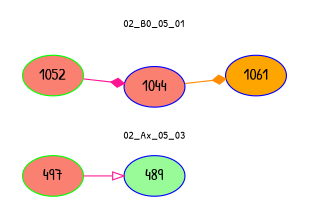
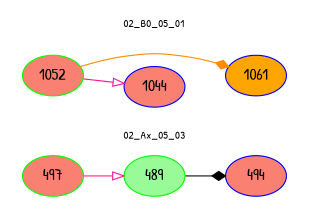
(98, 81) -> (98, 81)
(199, 82) -> (148, 54)
(155, 176) -> (155, 176)
none -> (256, 176)
